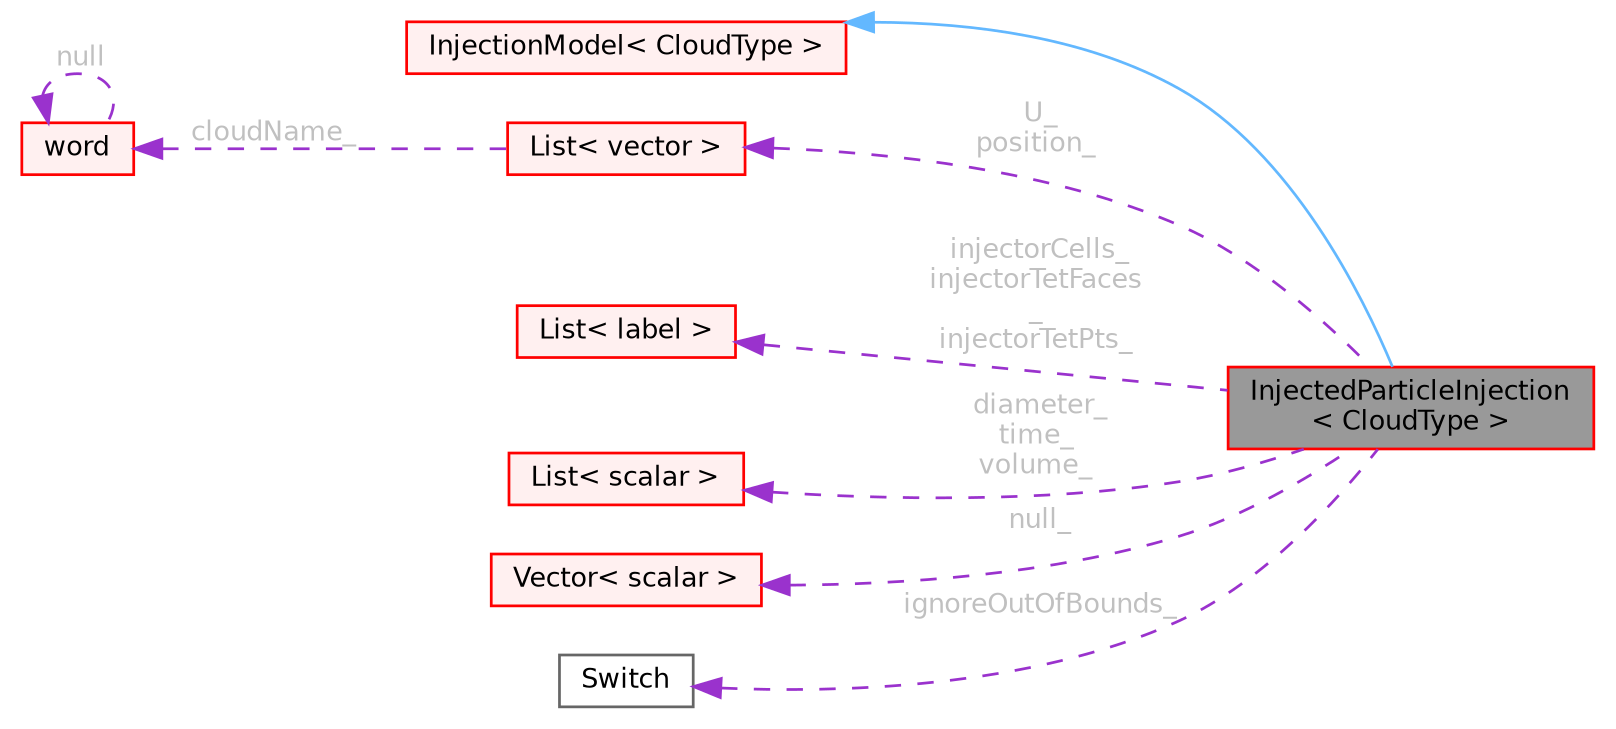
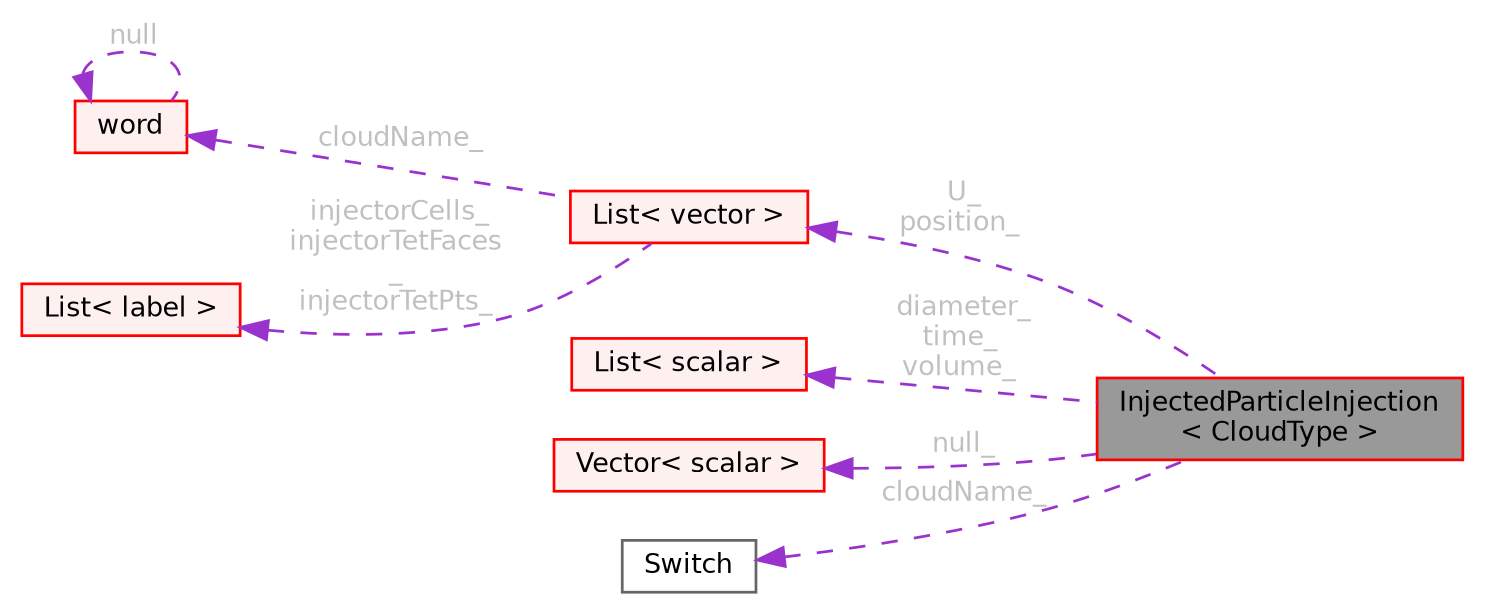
(626, 48) -> none
(996, 368) -> (469, 326)
(1037, 606) -> (961, 494)
